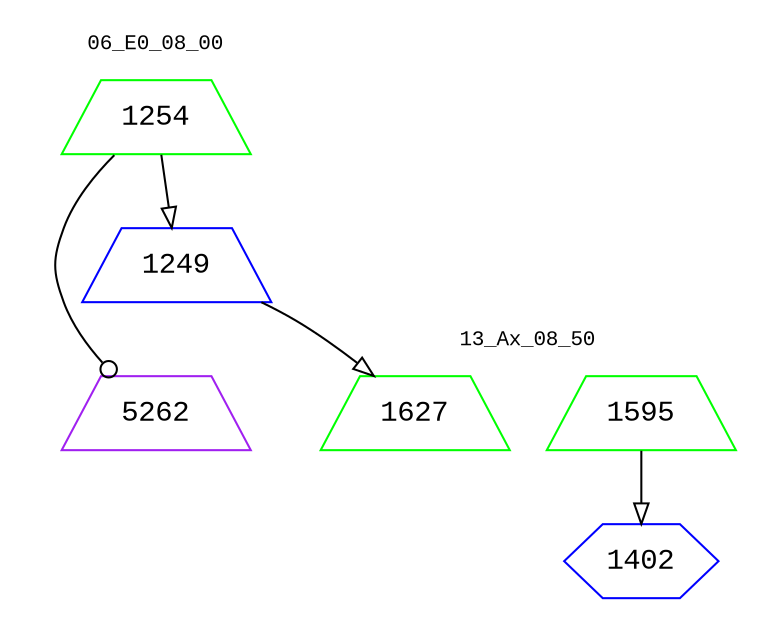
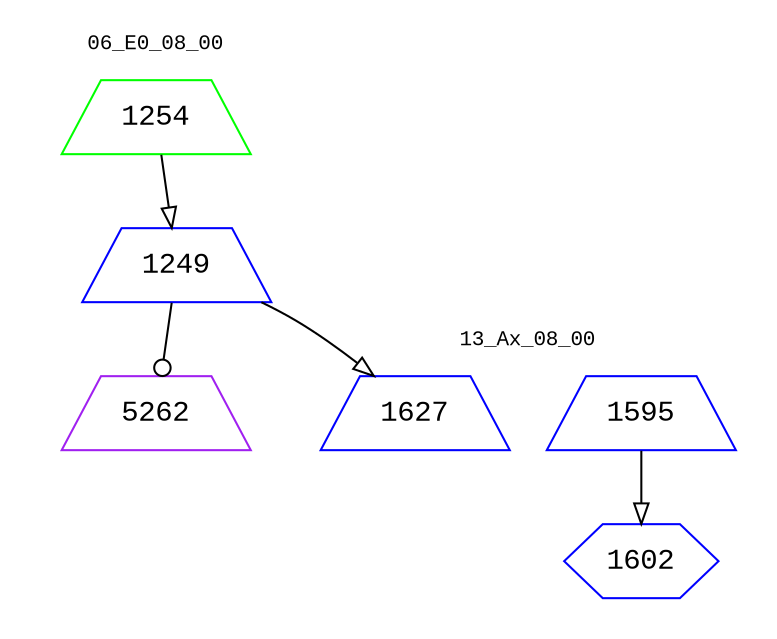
(56, 257) -> (168, 331)
(528, 340) -> (528, 340)
(415, 413) -> (415, 413)
(641, 413) -> (641, 413)
(641, 561) -> (641, 561)
